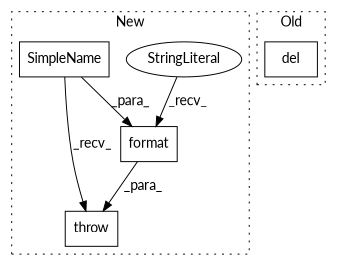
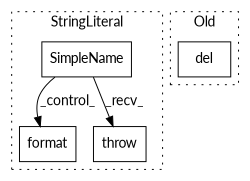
(130, 23) -> (87, 23)
(184, 59) -> none
(130, 102) -> (68, 102)
(123, 182) -> none
